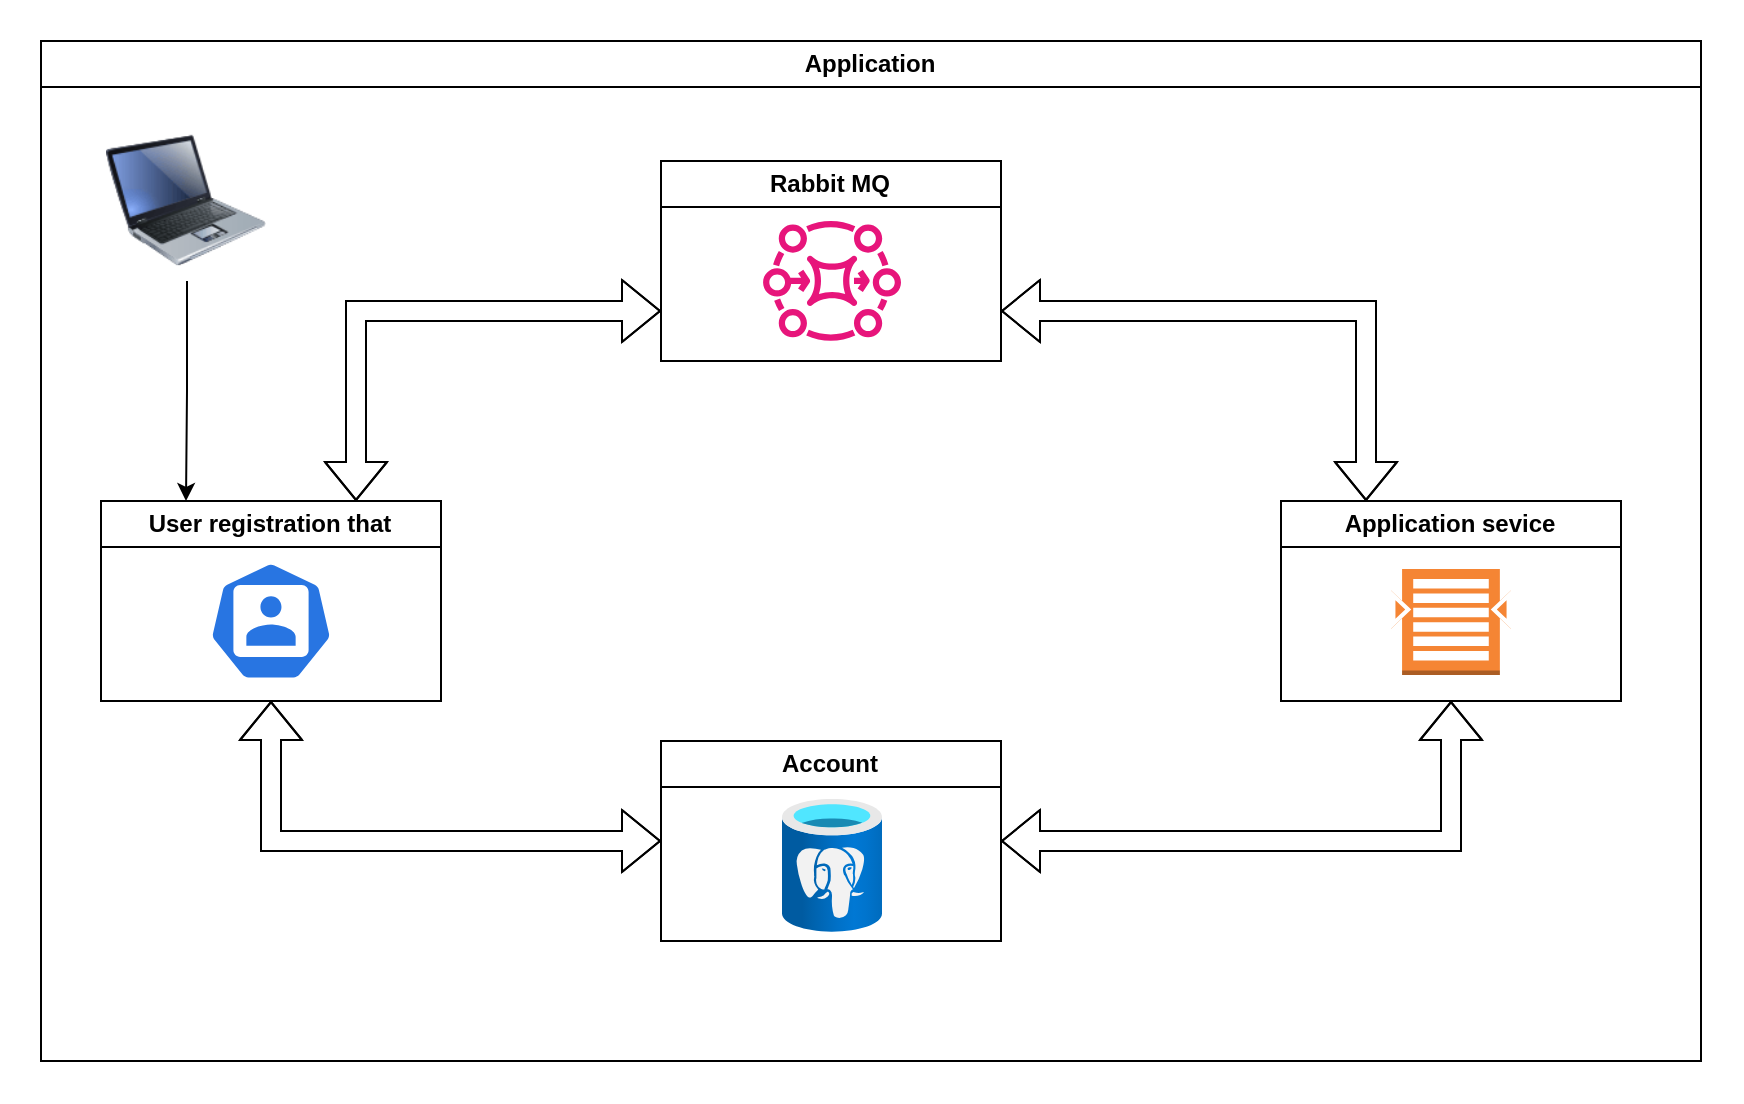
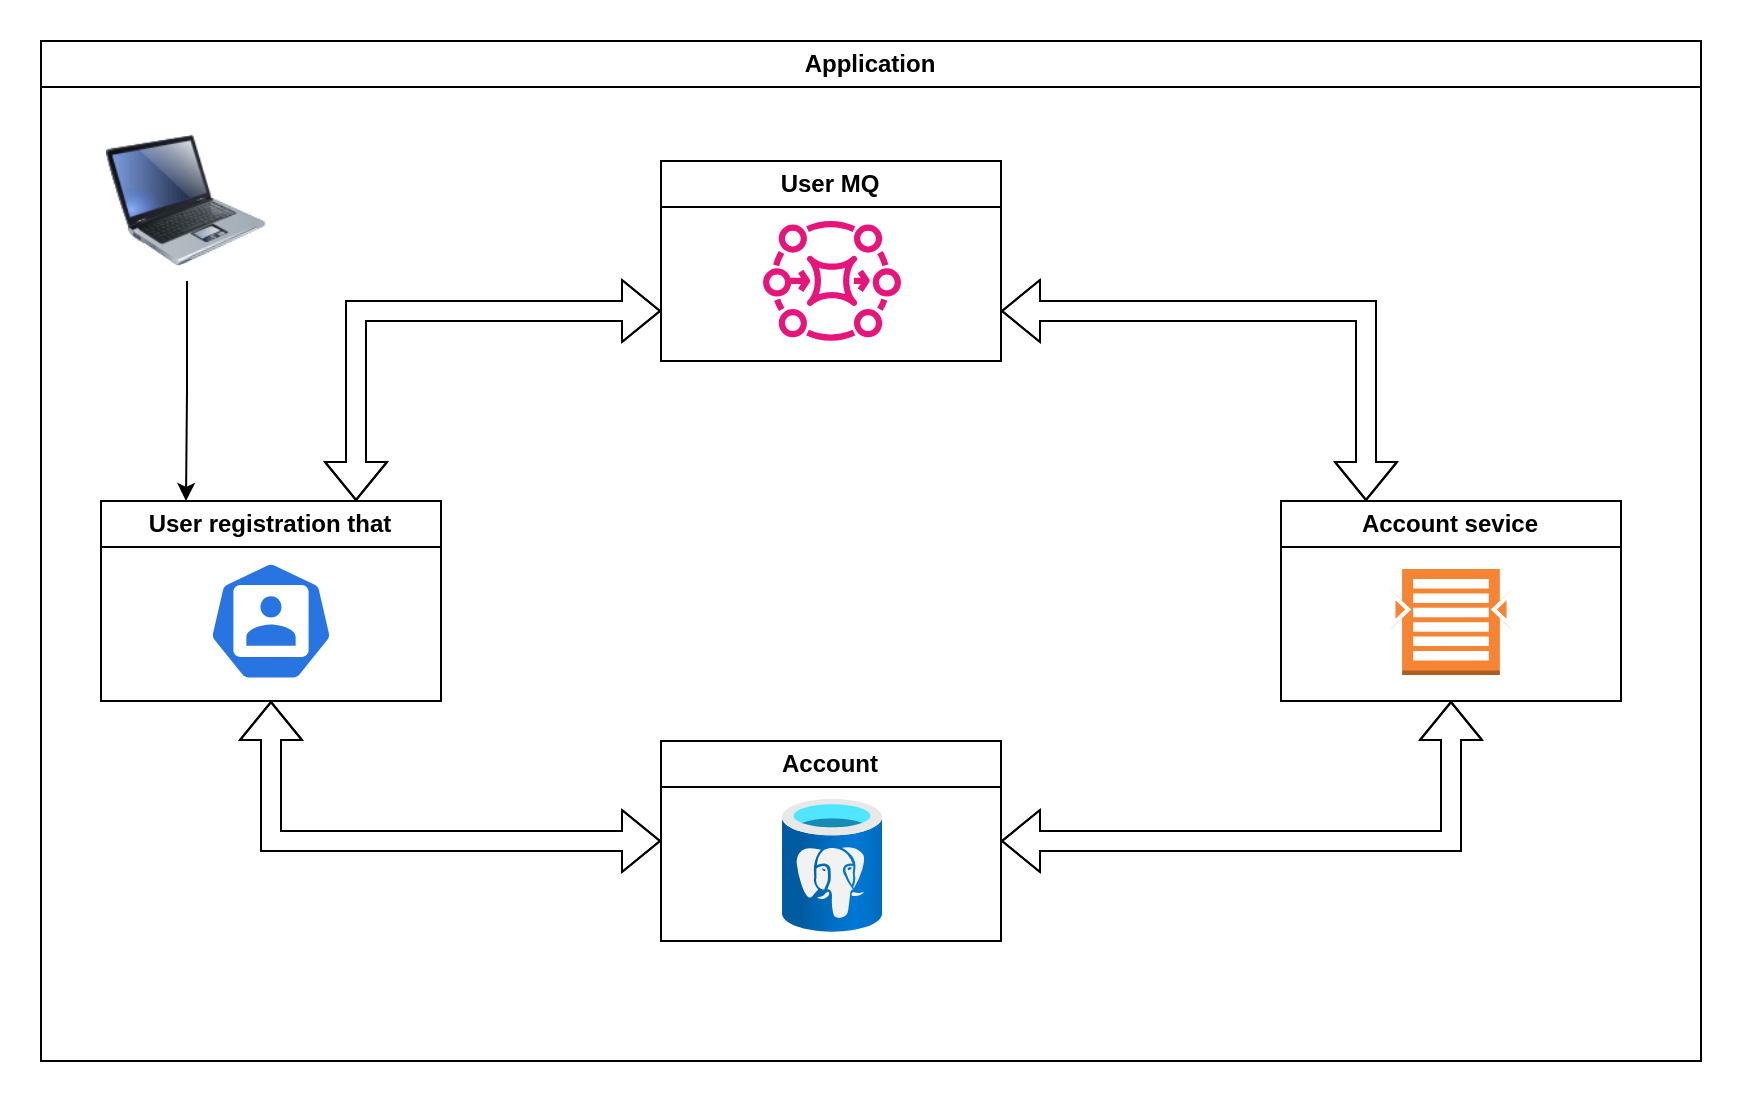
(831, 185) -> (831, 185)
(1451, 525) -> (1451, 525)
